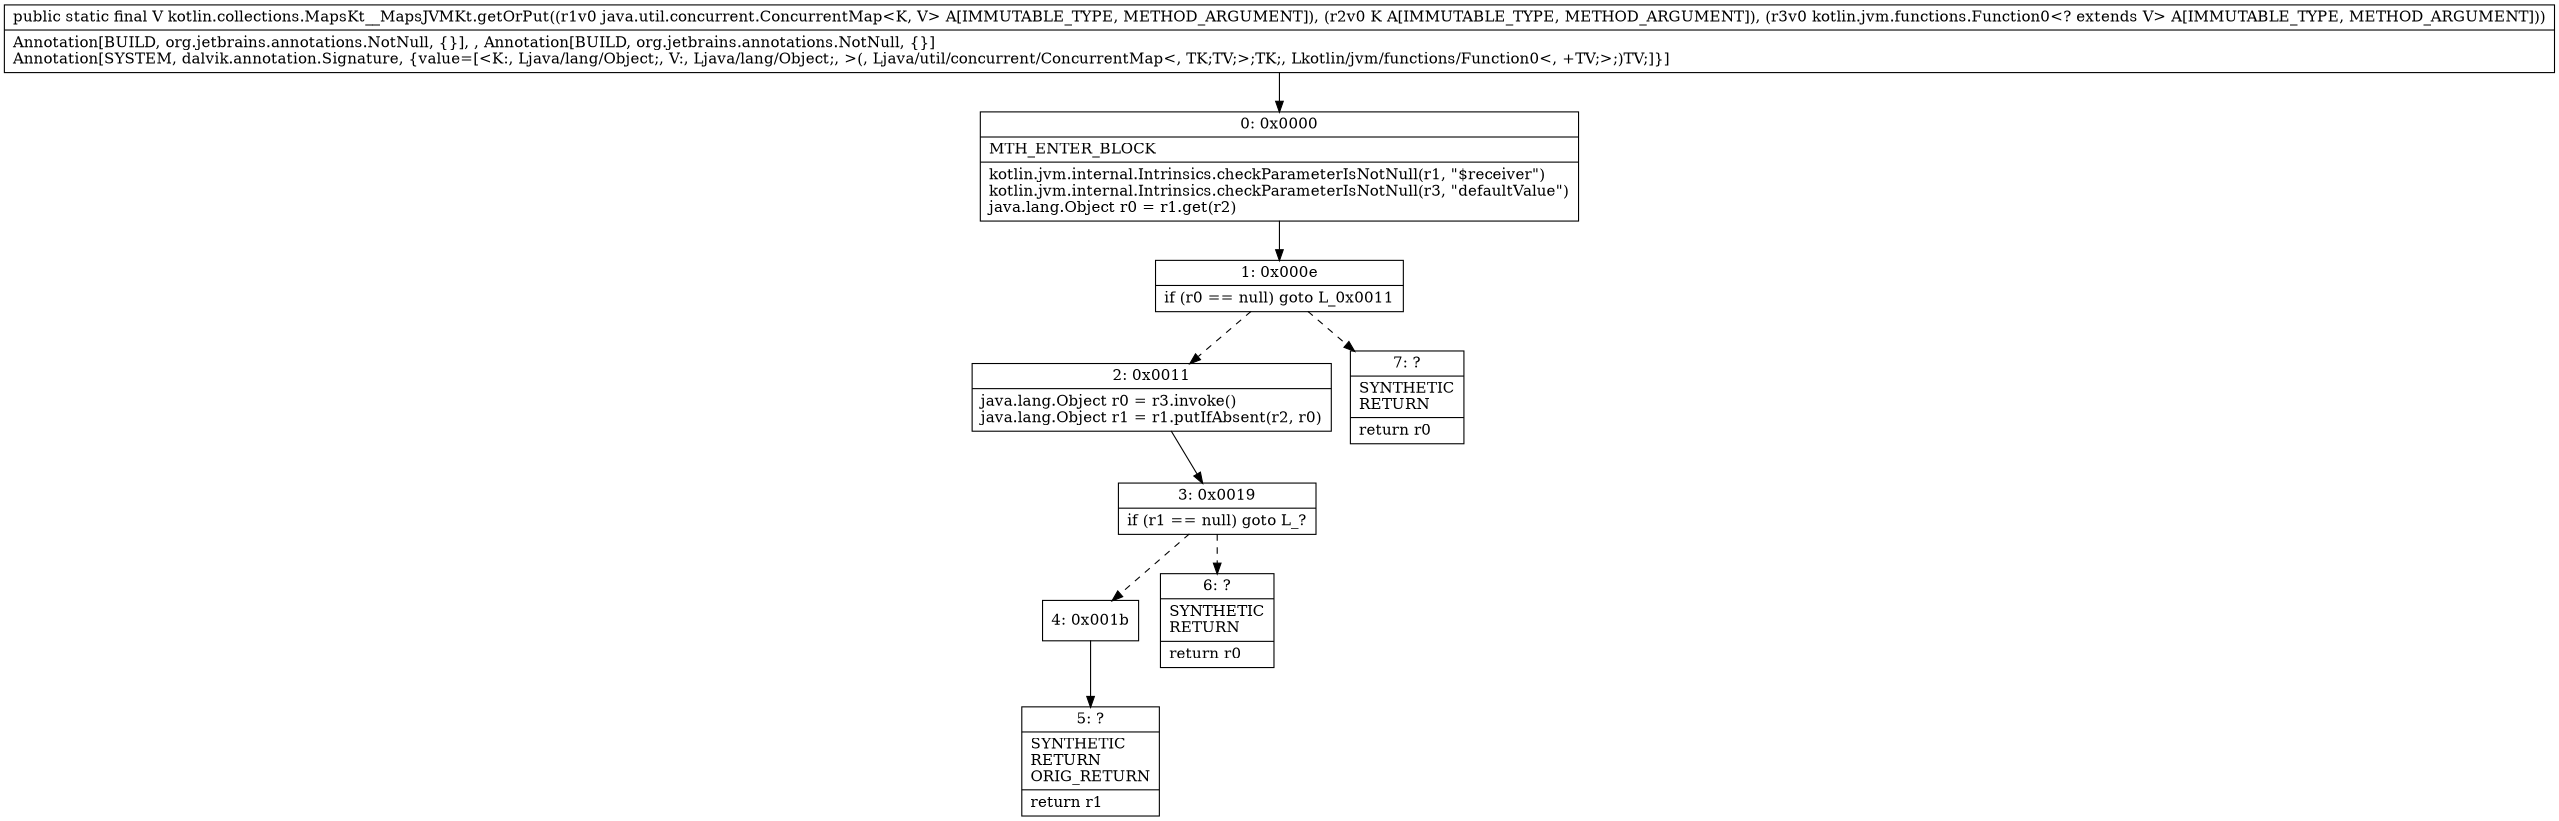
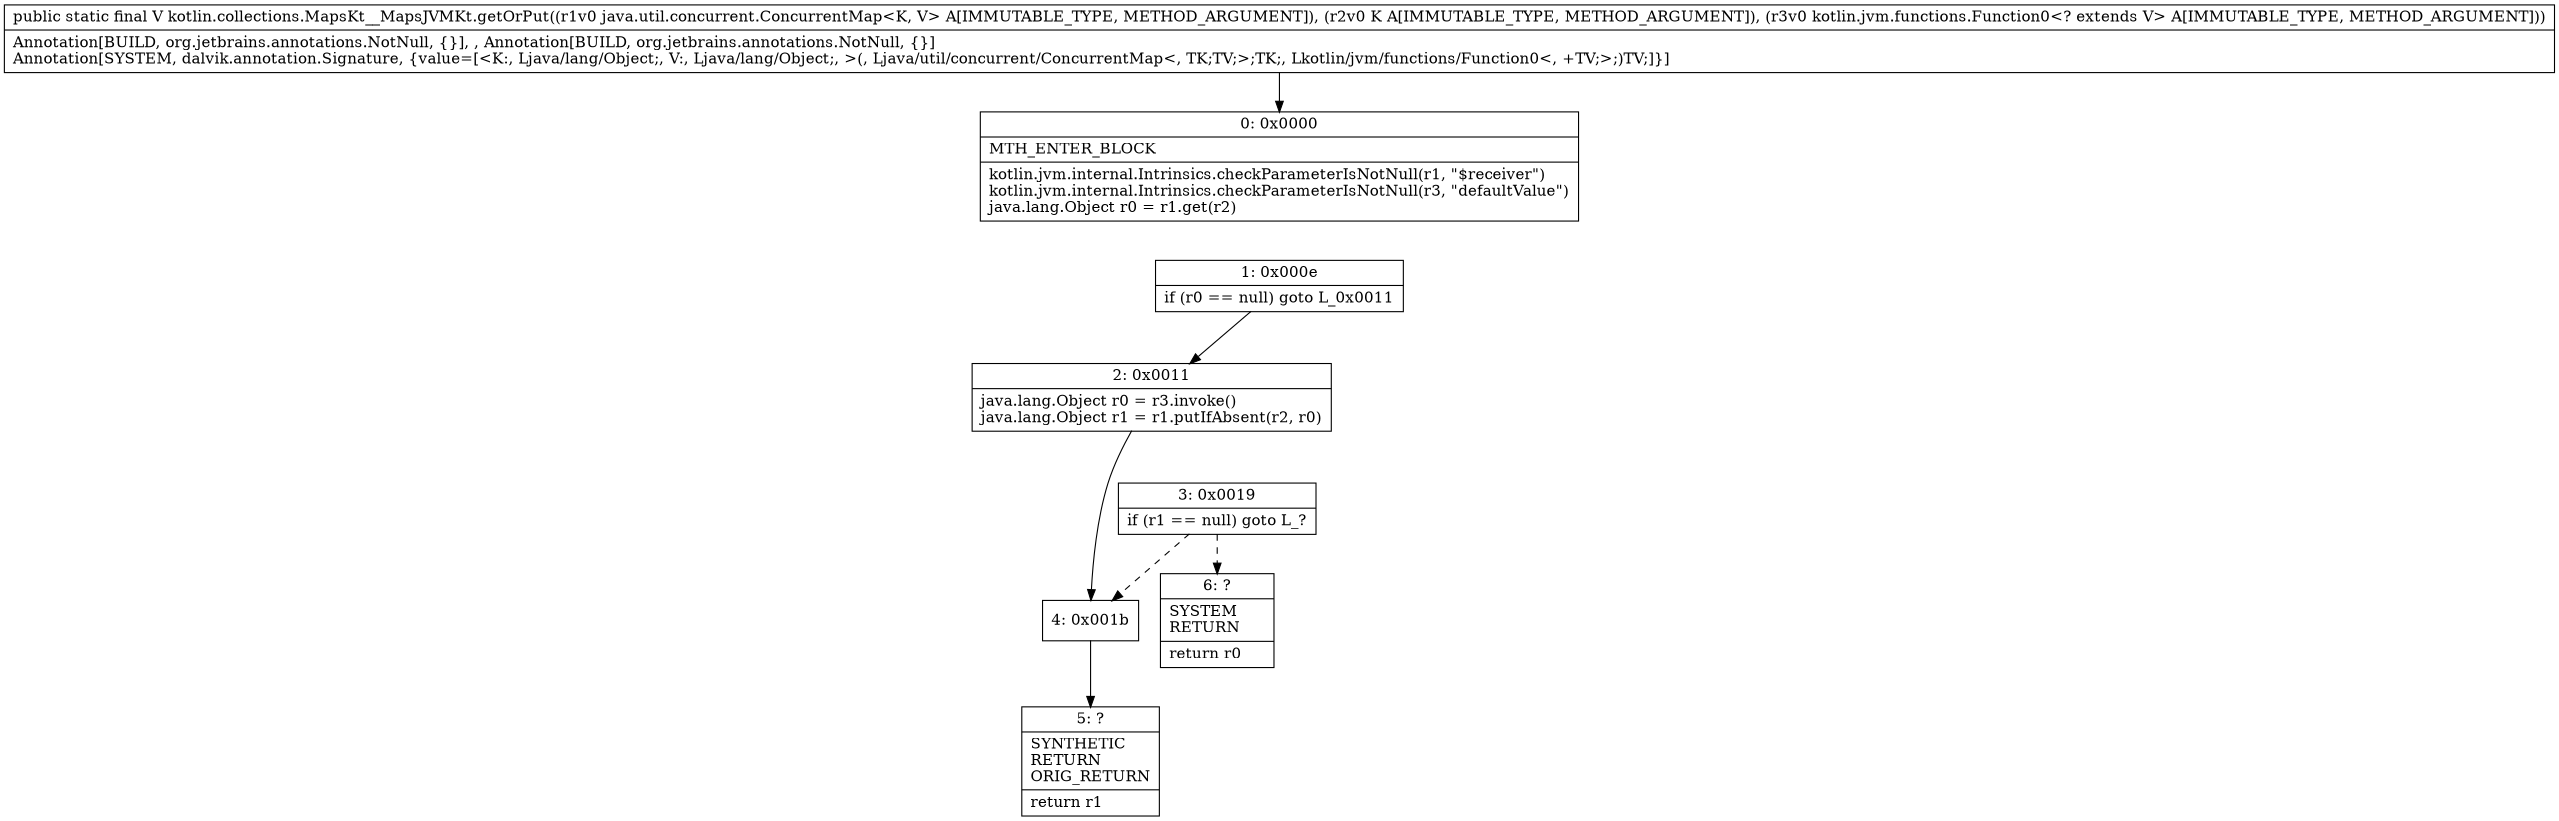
(1279, 235) -> none
(1225, 334) -> (1225, 334)
(1407, 397) -> none
(1184, 452) -> (1102, 507)
(1217, 611) -> (1204, 611)
